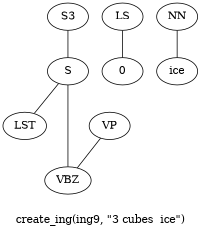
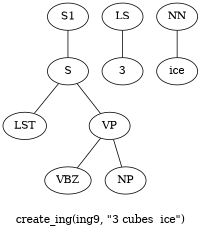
(68, 17) -> (68, 17)
(123, 71) -> (123, 71)
(68, 126) -> (89, 99)
none -> (126, 180)
